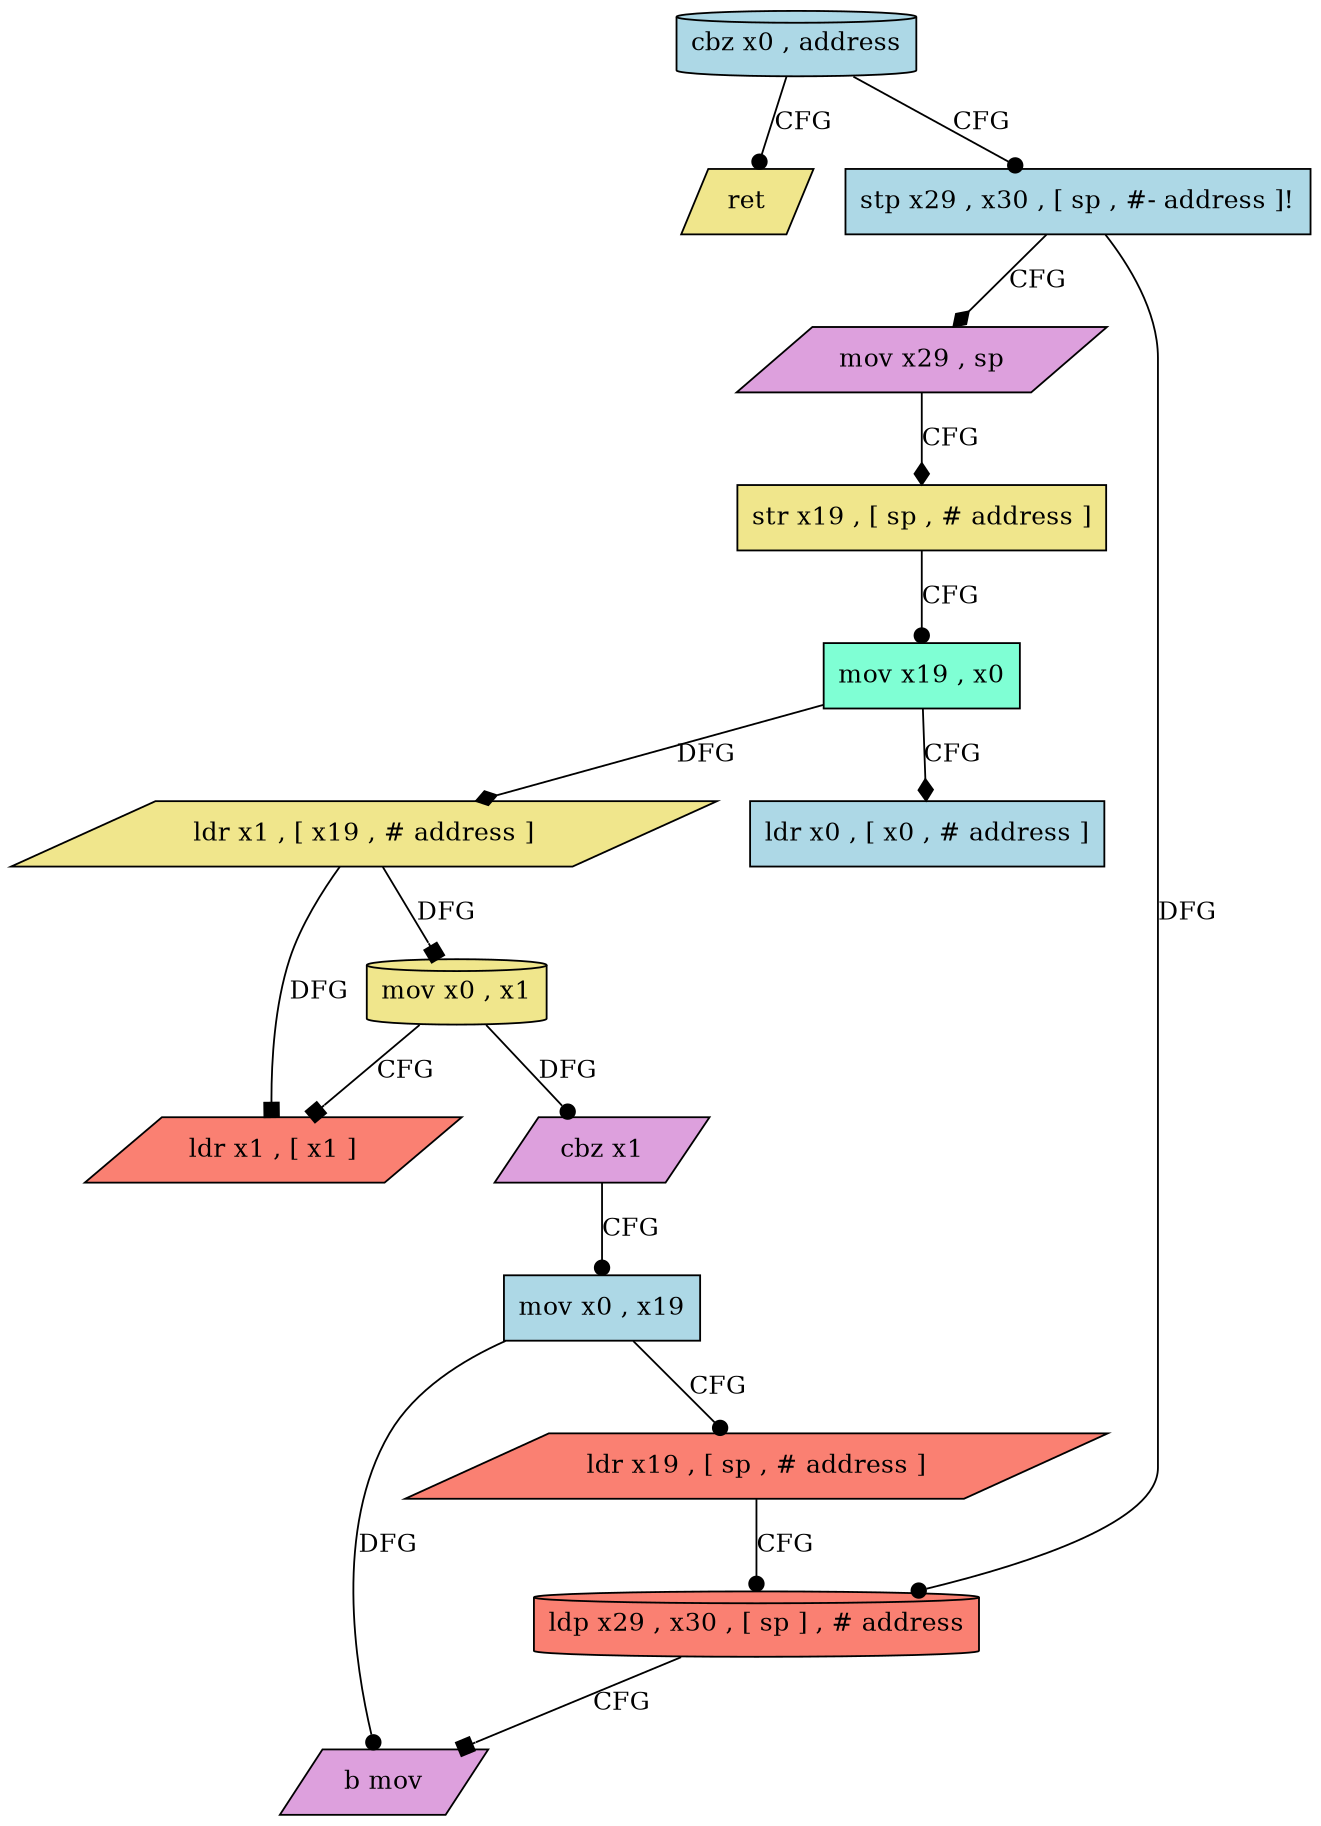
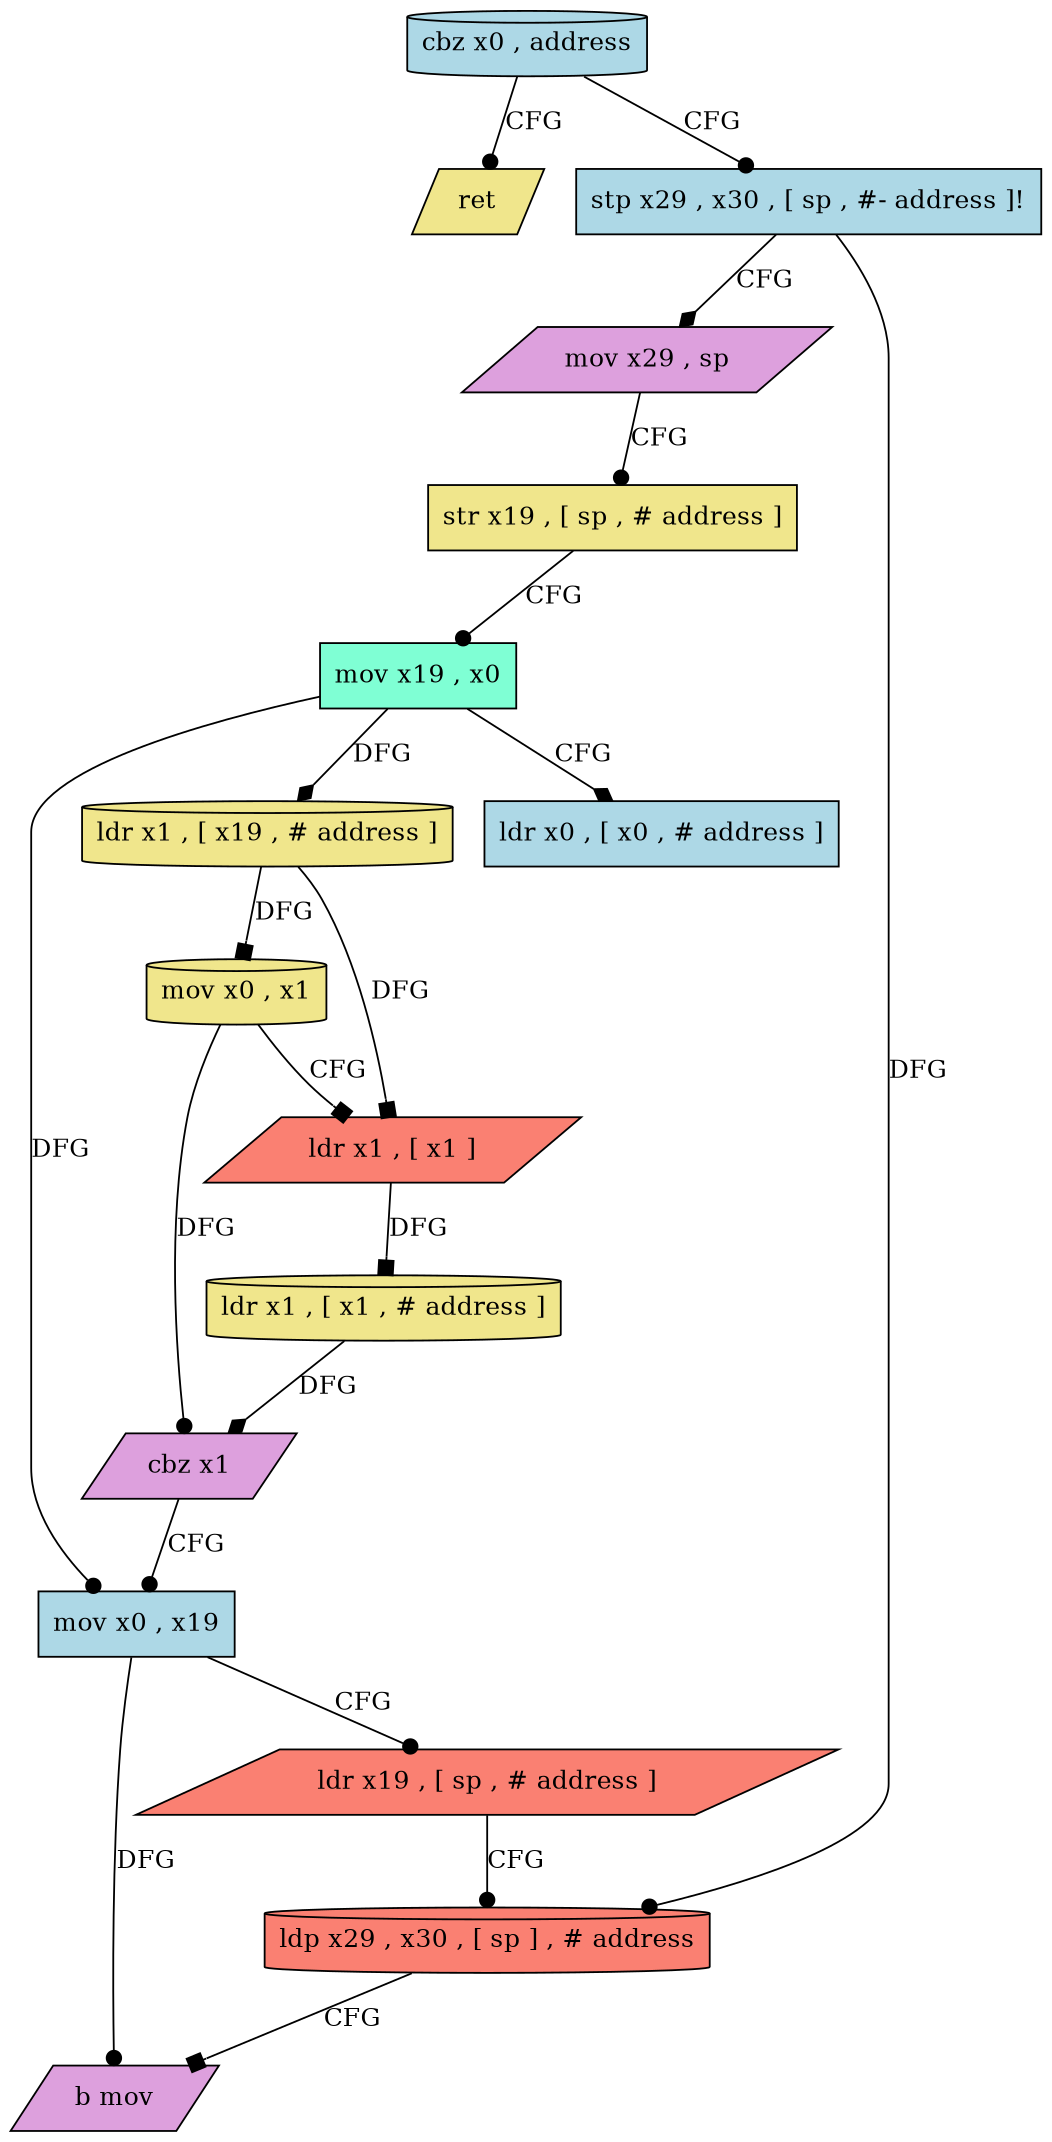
(922, 428) -> (631, 431)
(364, 834) -> (267, 834)
none -> (31, 1049)
none -> (384, 1308)
